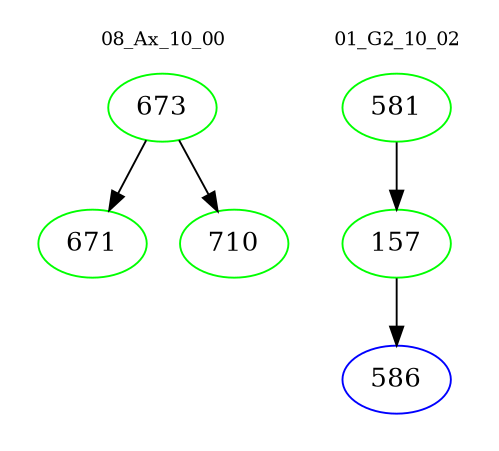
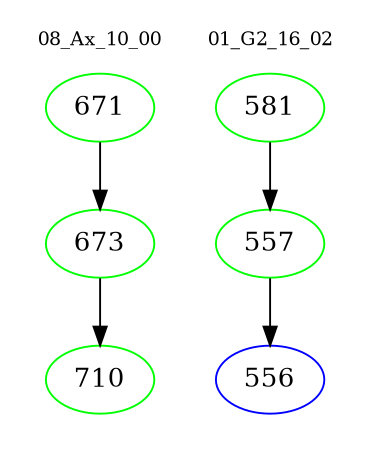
(398, 41) -> (271, 41)
(132, 167) -> (100, 166)
(397, 244) -> (270, 244)
(397, 380) -> (270, 380)
